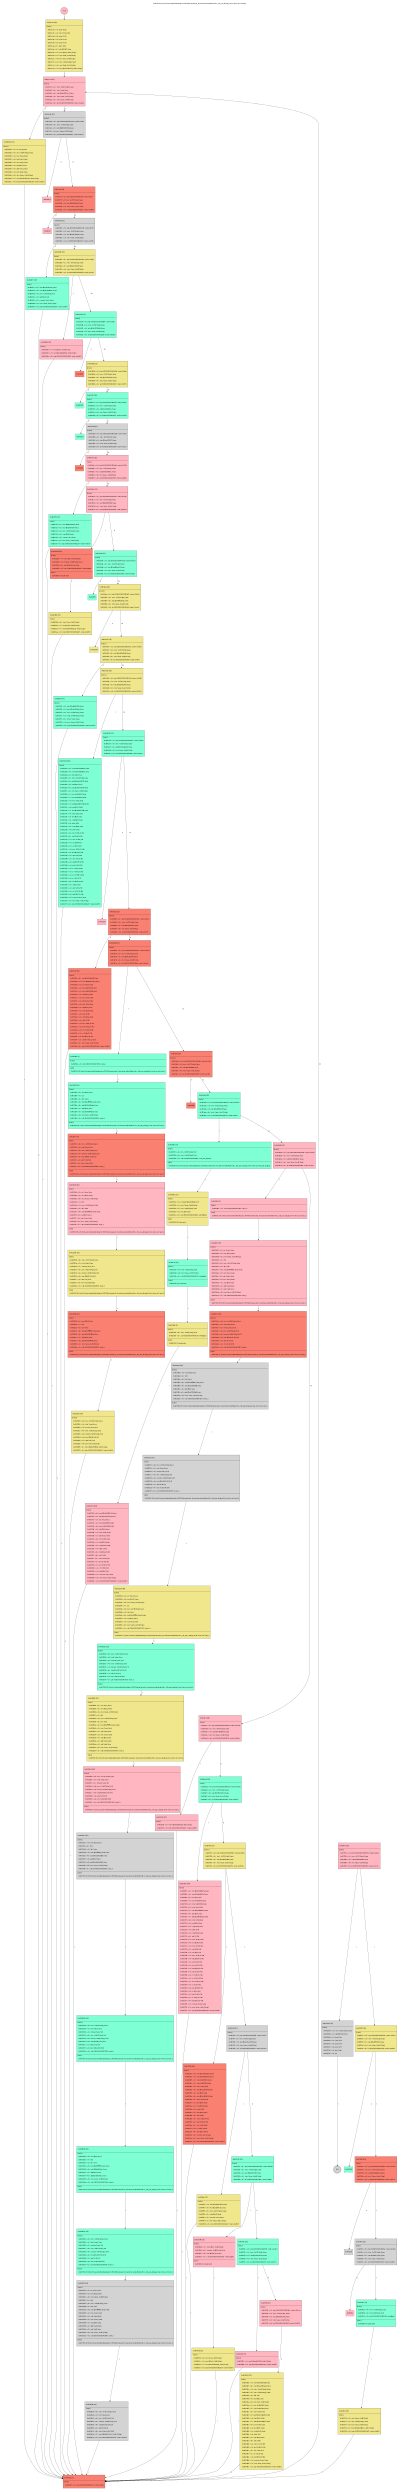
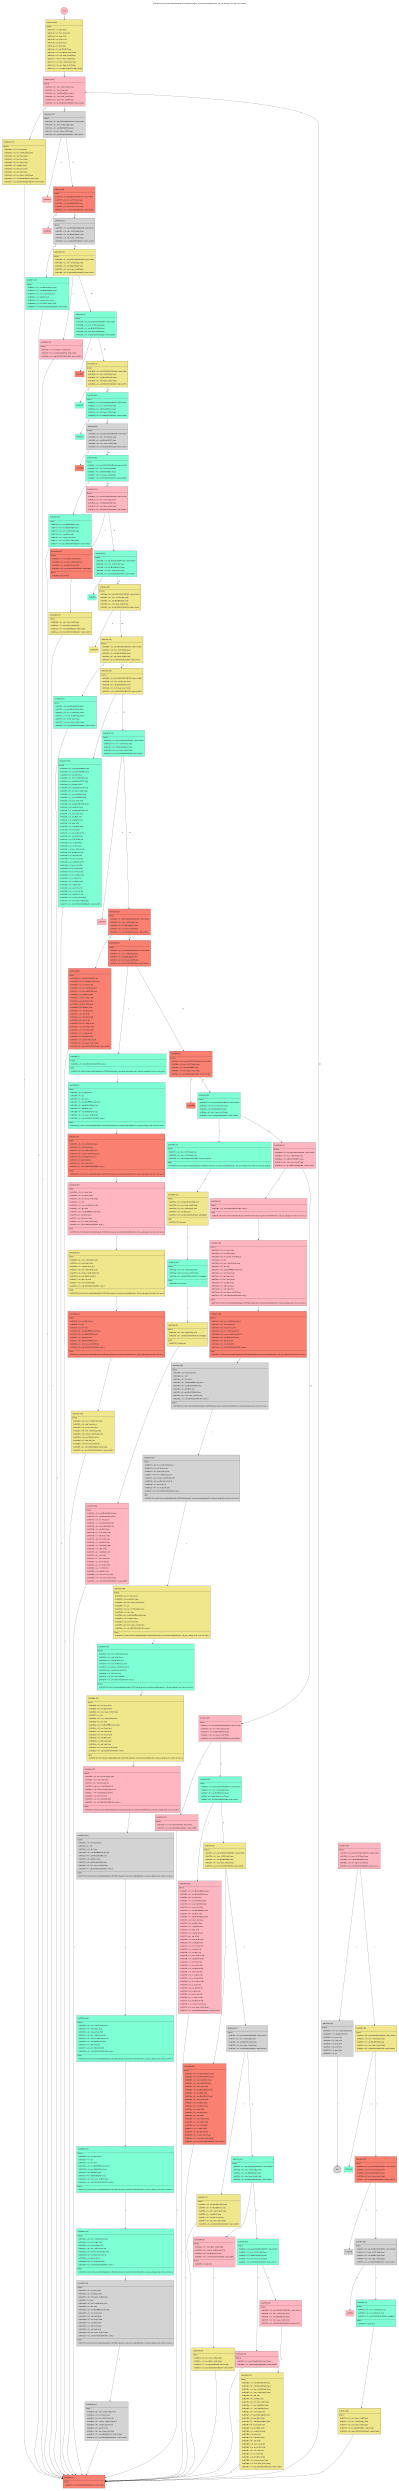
(107, 468) -> (107, 468)
